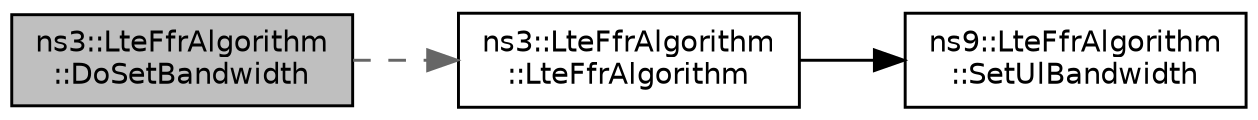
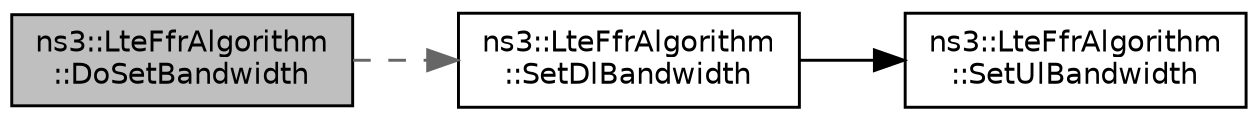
(629, 60) -> (629, 60)
(1076, 60) -> (1076, 60)
